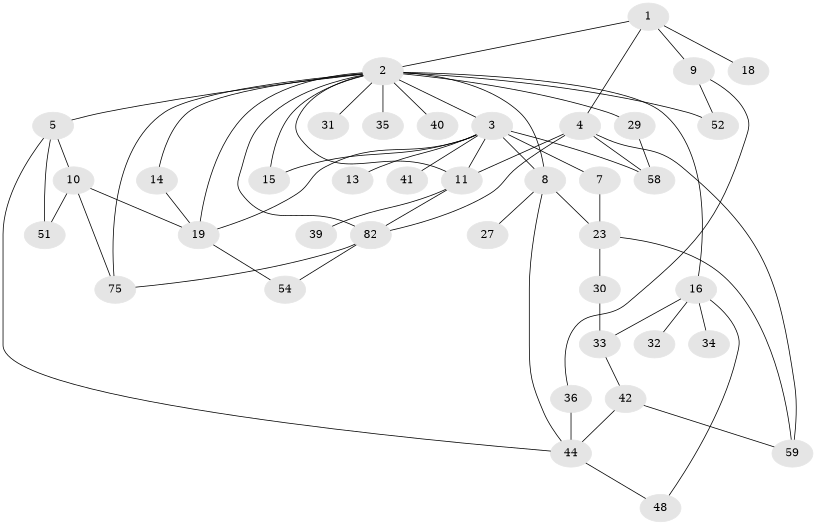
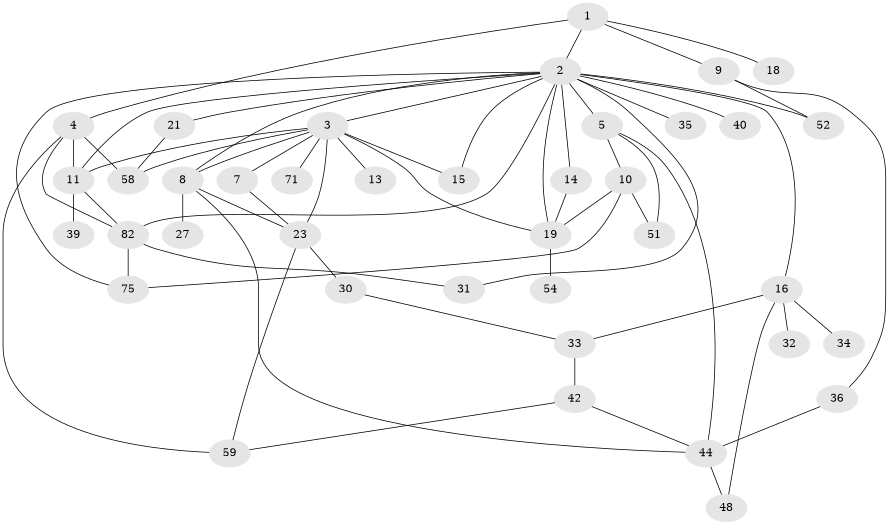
(635, 126) -> (174, 126)
(407, 180) -> (292, 180)
none -> (322, 182)
(328, 262) -> (293, 269)
